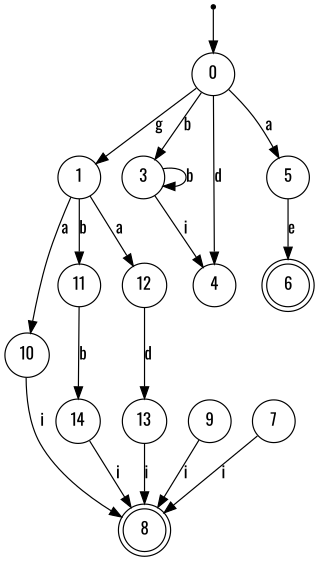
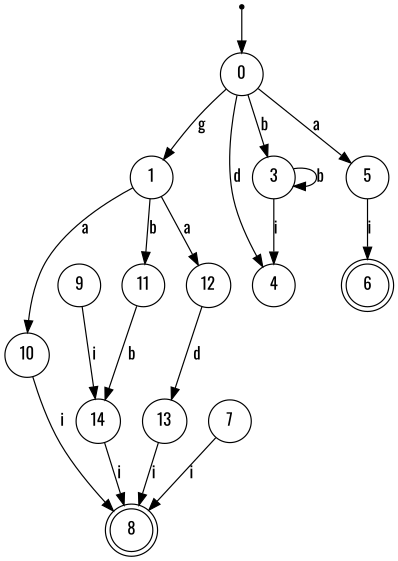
(292, 229) -> (370, 229)
(182, 468) -> (88, 347)
